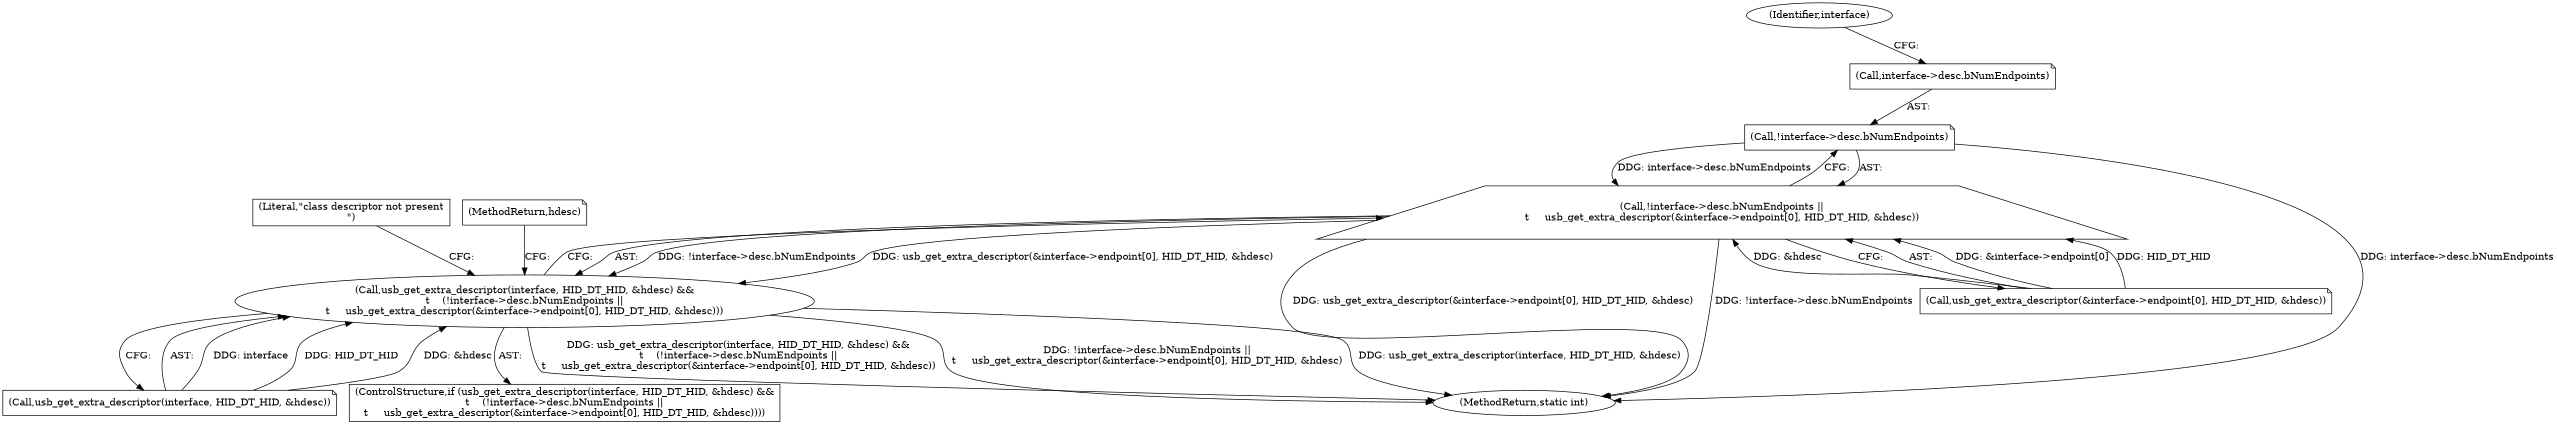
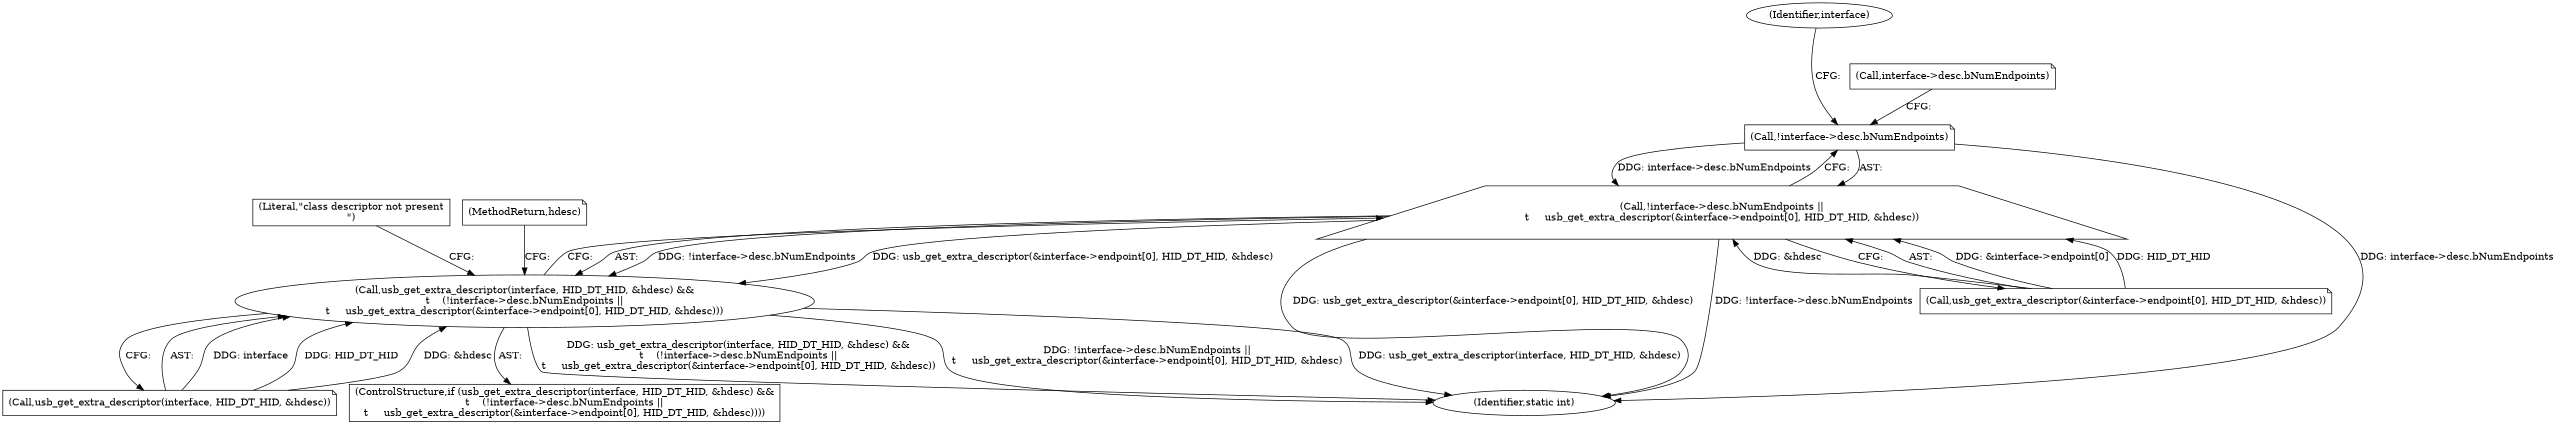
(1882, 44) -> (1812, 76)
(1920, 107) -> (1920, 107)
(1524, 403) -> (1524, 403)
